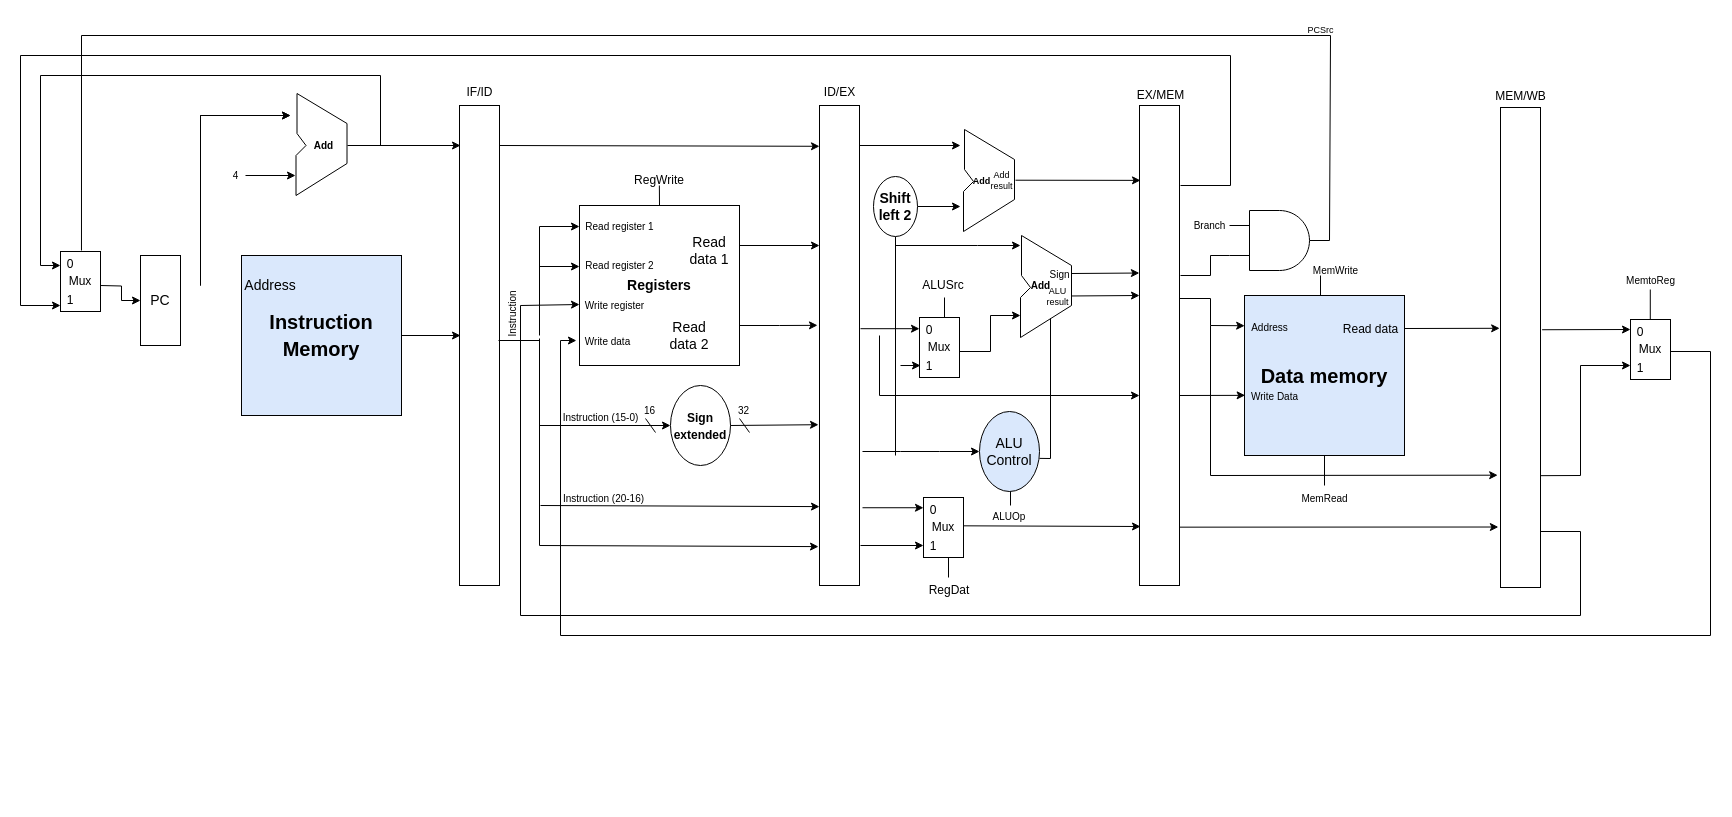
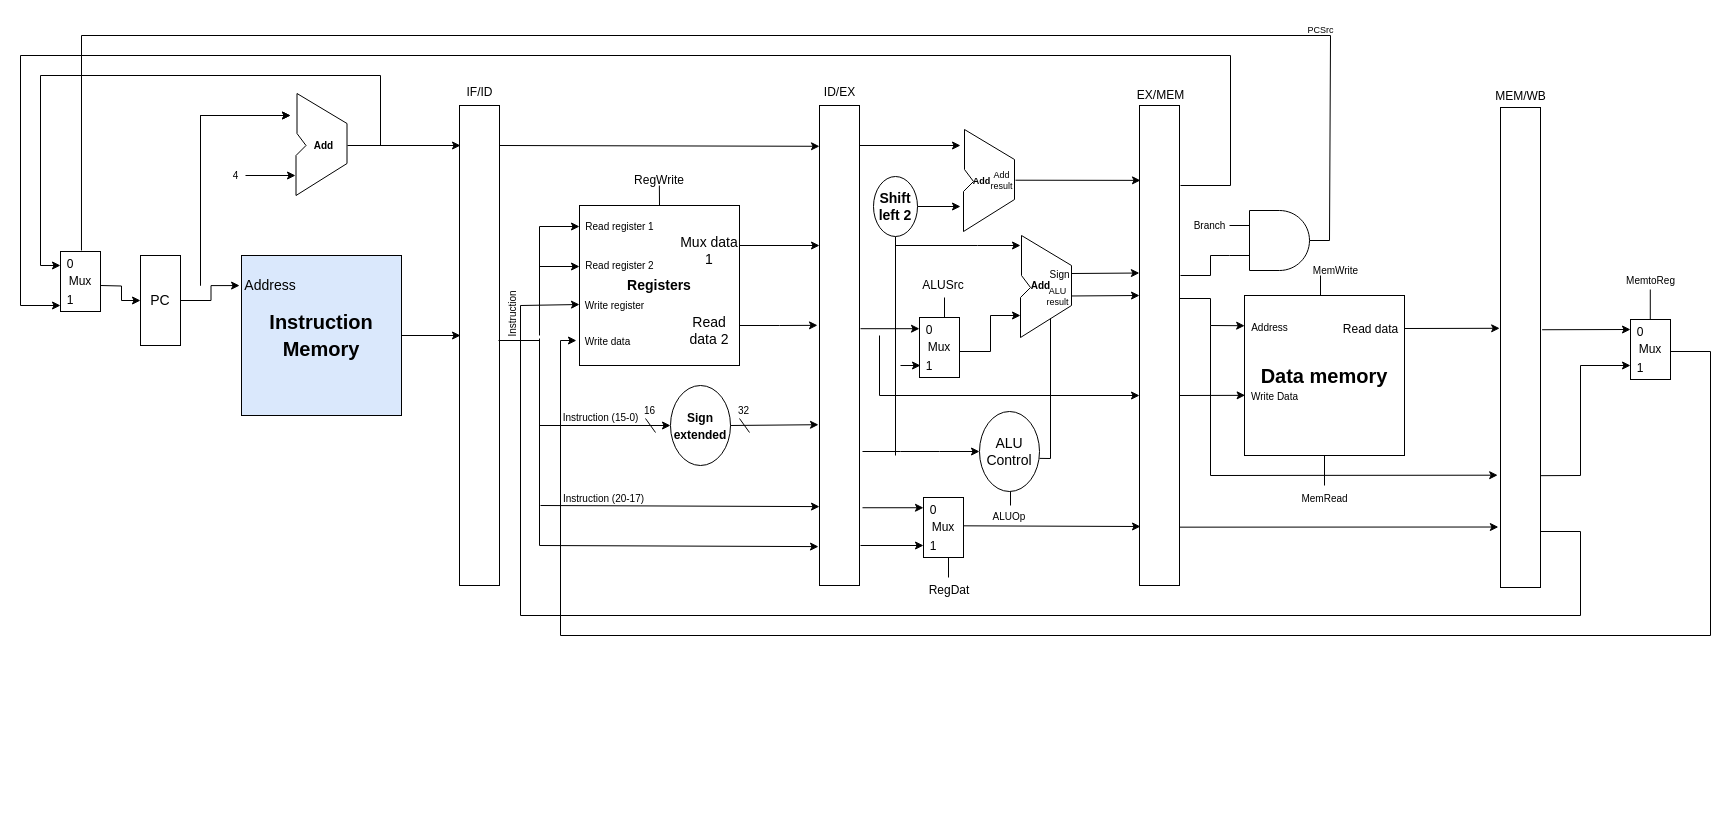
(710, 251) -> (710, 251)
none -> (211, 297)
(690, 336) -> (710, 331)
(1325, 376) -> (1325, 376)
(1010, 452) -> (1010, 452)
(604, 499) -> (604, 499)
